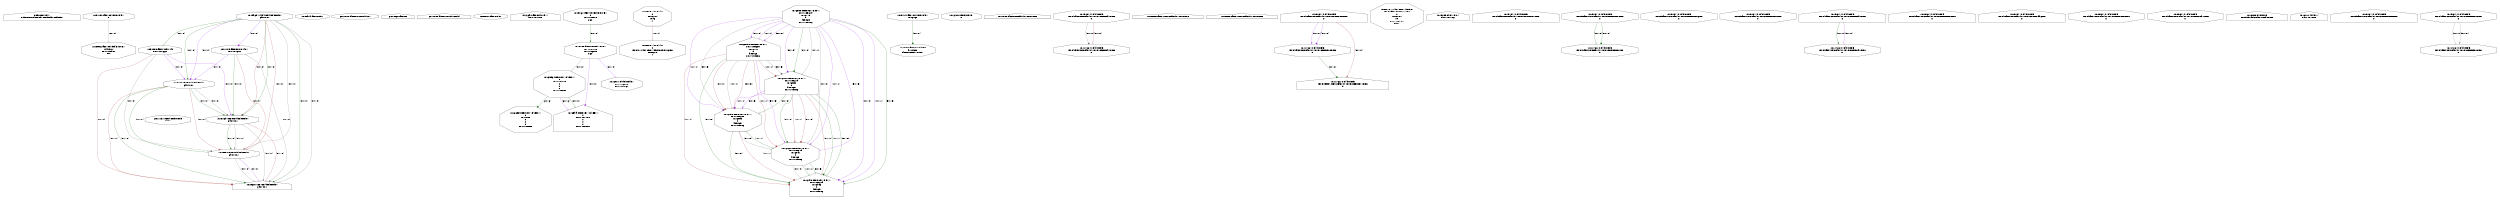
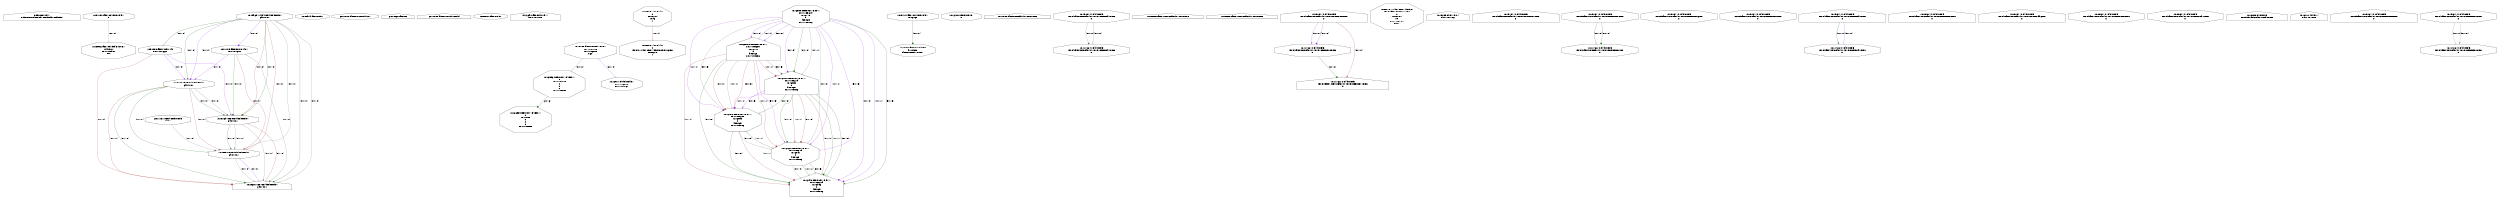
(590, 16) -> none
(583, 120) -> none
(128, 132) -> (190, 142)
